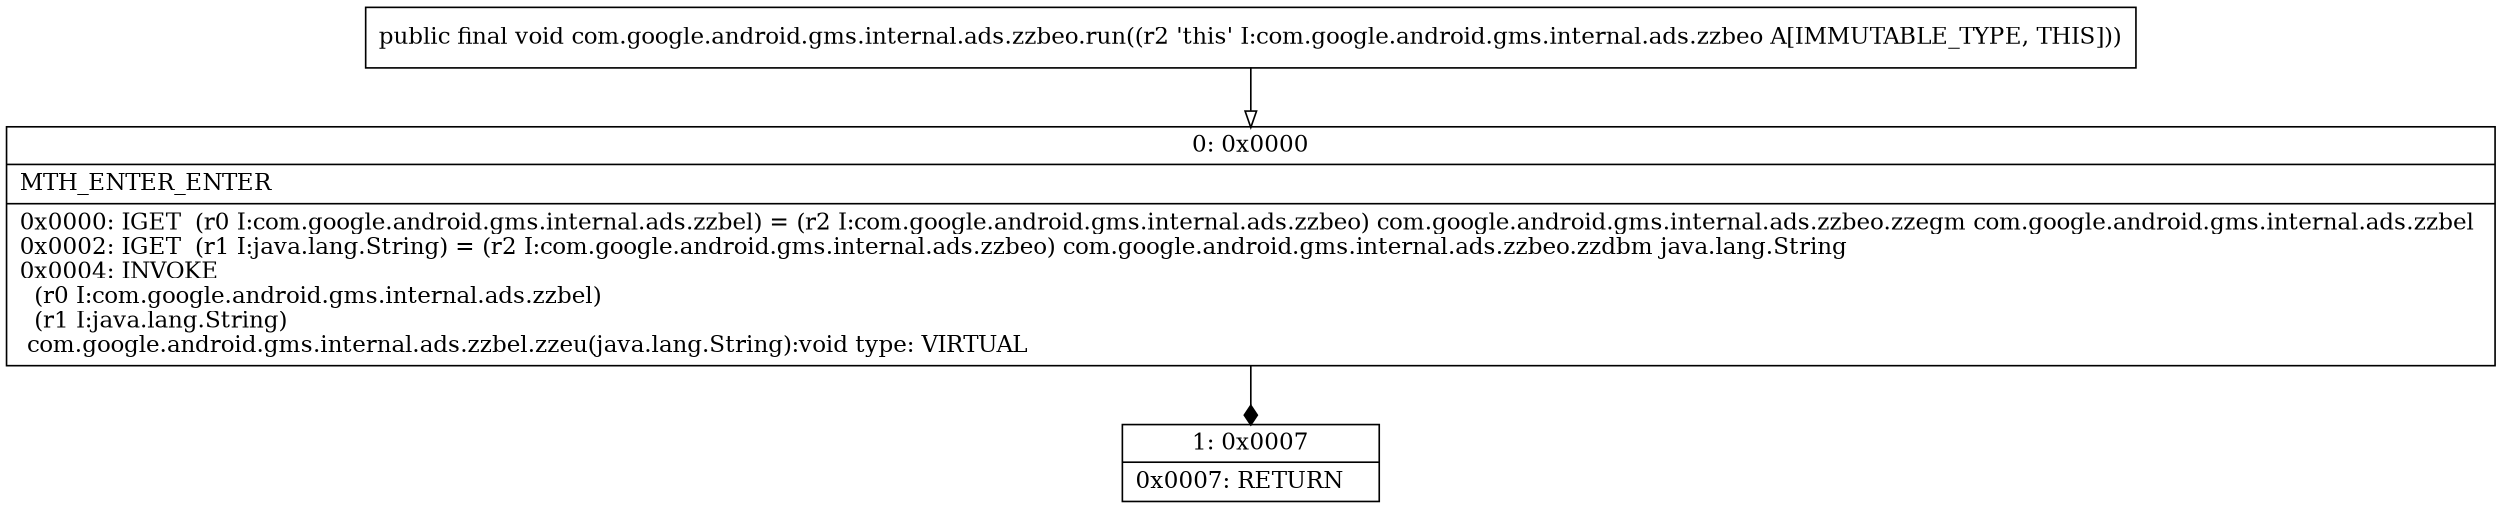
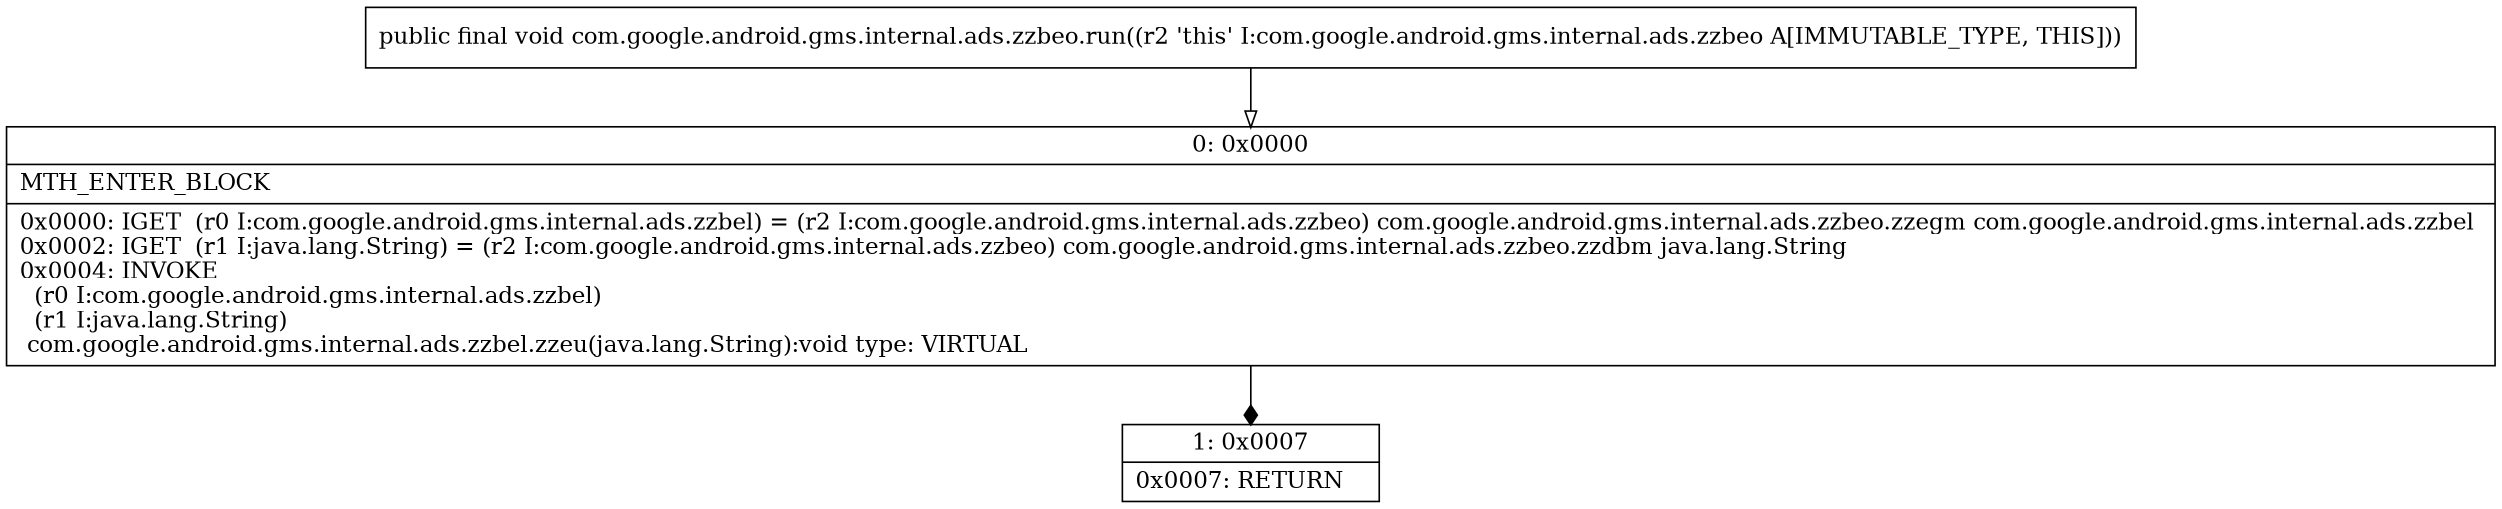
(146, 183) -> (146, 183)
